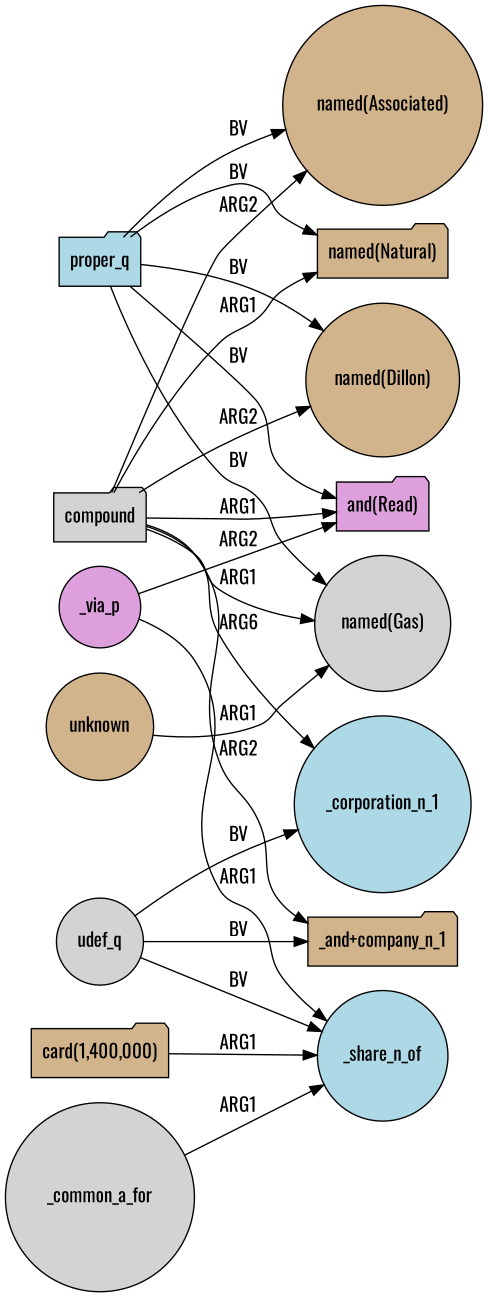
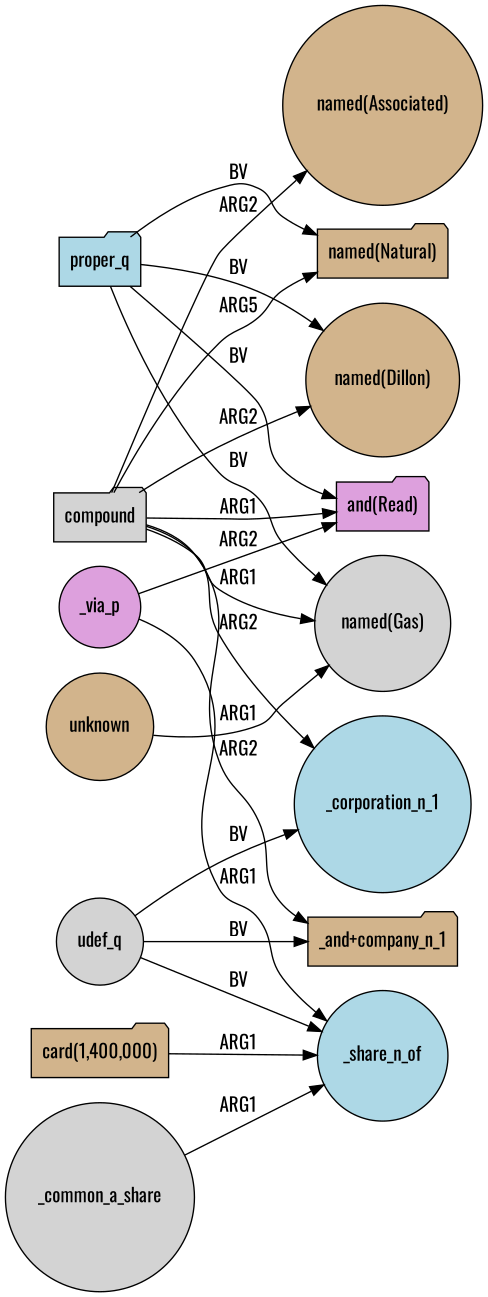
(191, 176) -> none
(239, 307) -> (239, 307)
(239, 624) -> (239, 624)
(100, 1197) -> (100, 1197)
